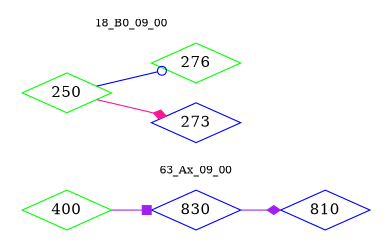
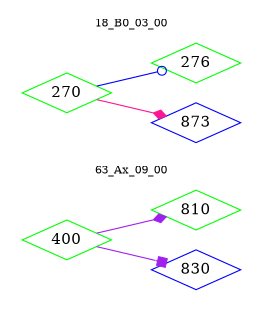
(131, 24) -> (131, 24)
(67, 93) -> (67, 93)
(196, 123) -> (196, 123)
(254, 210) -> (125, 227)
(325, 210) -> (196, 210)
